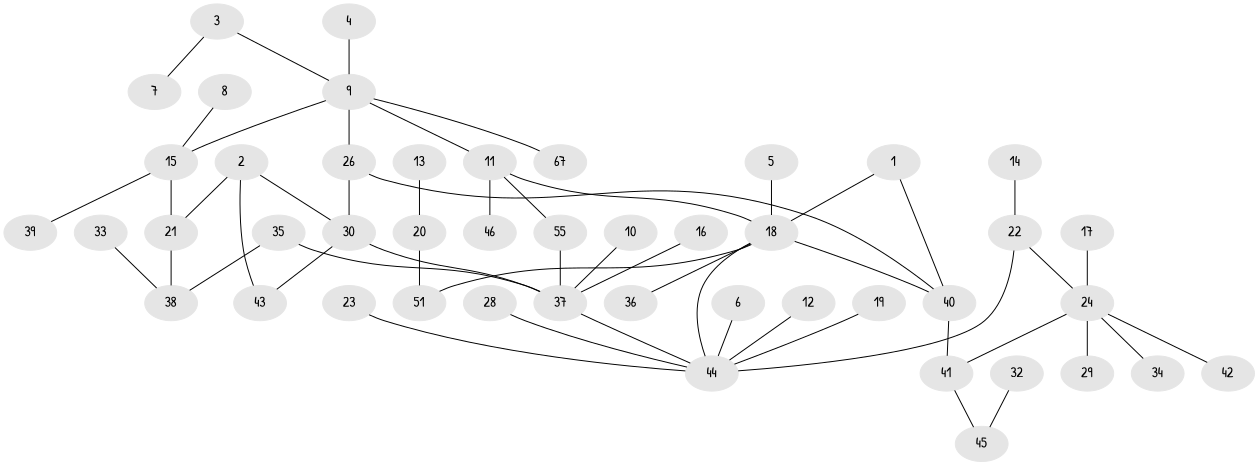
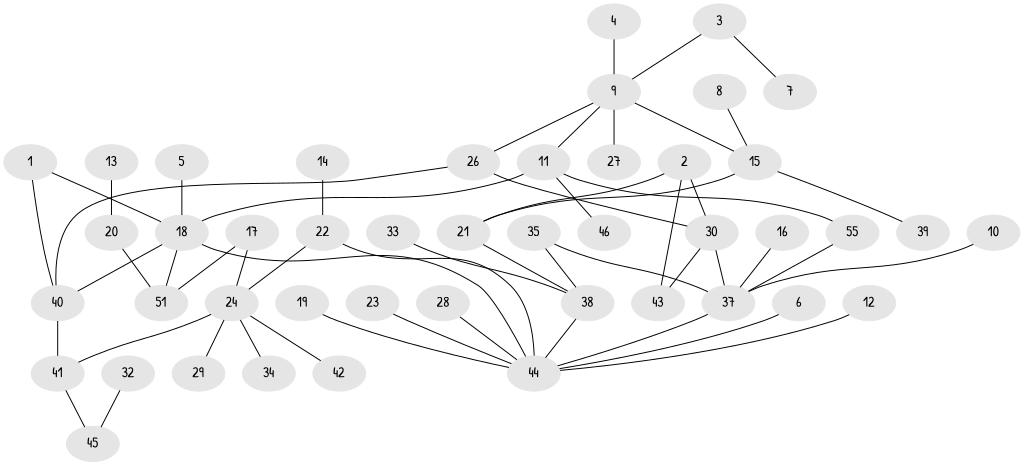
(560, 162) -> (614, 162)
none -> (207, 268)
(631, 303) -> none
none -> (561, 338)
